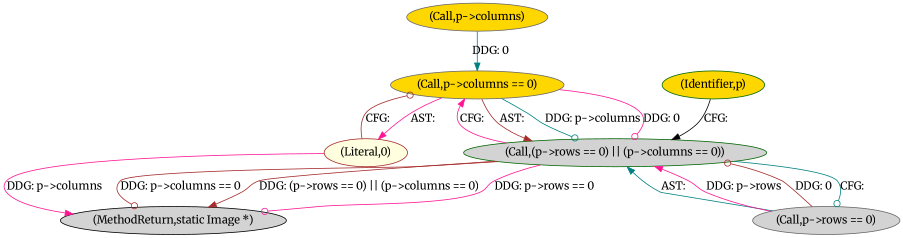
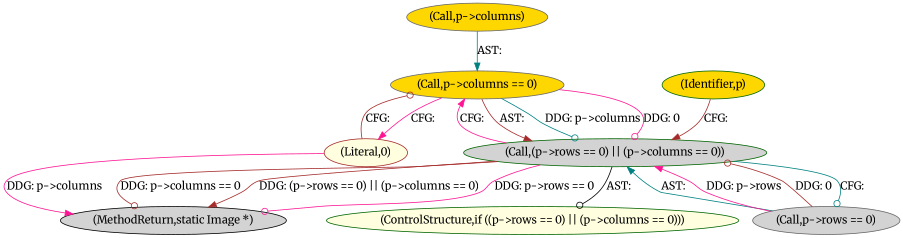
(491, 51) -> (491, 51)
(424, 119) -> (424, 119)
(699, 122) -> (699, 122)
none -> (533, 221)
